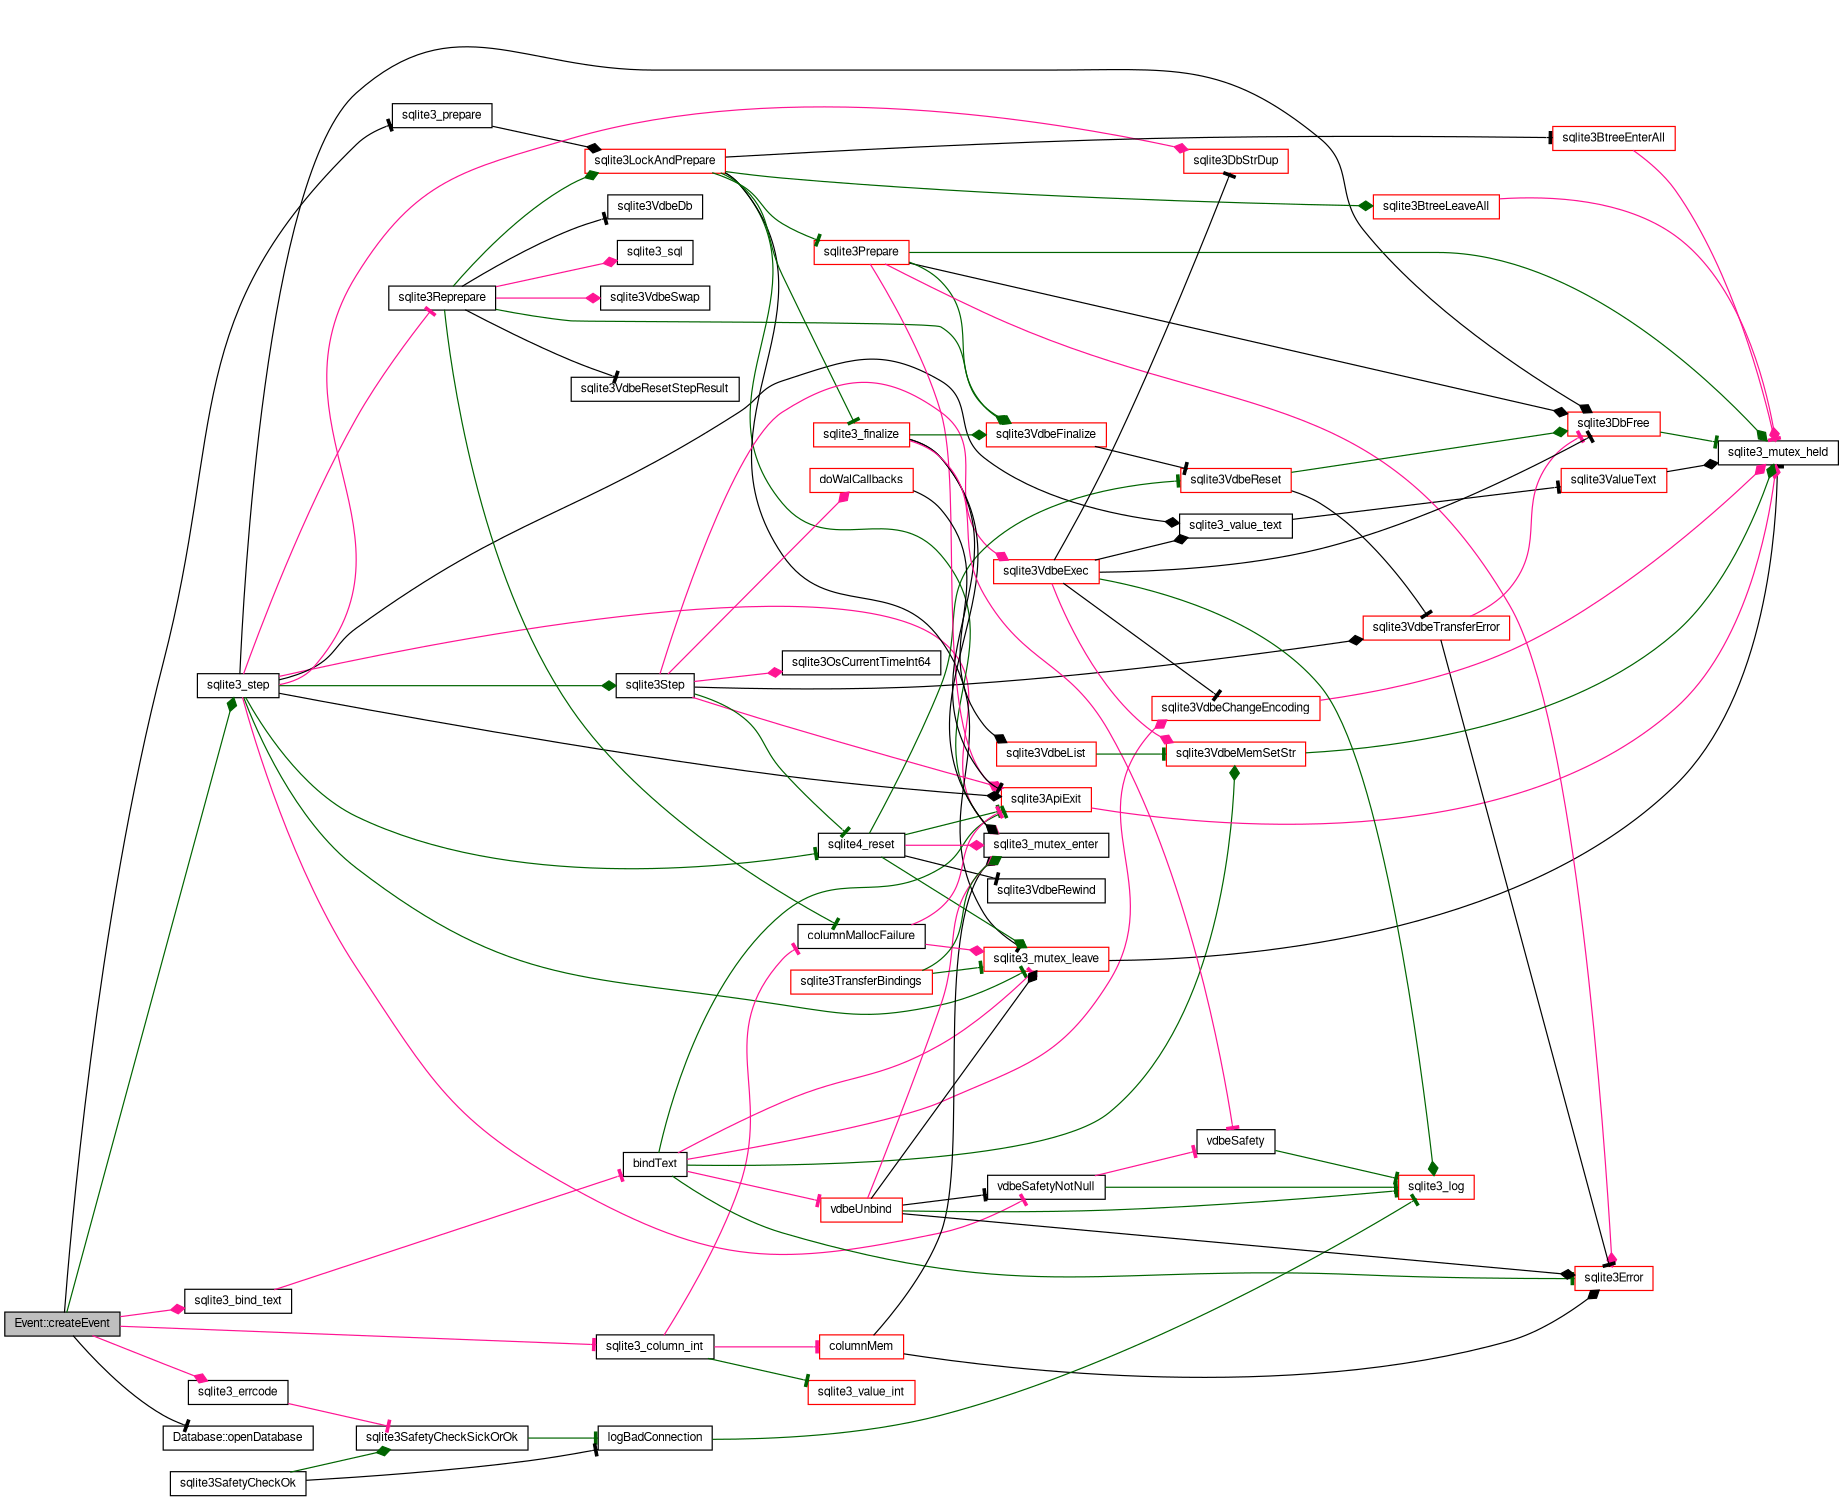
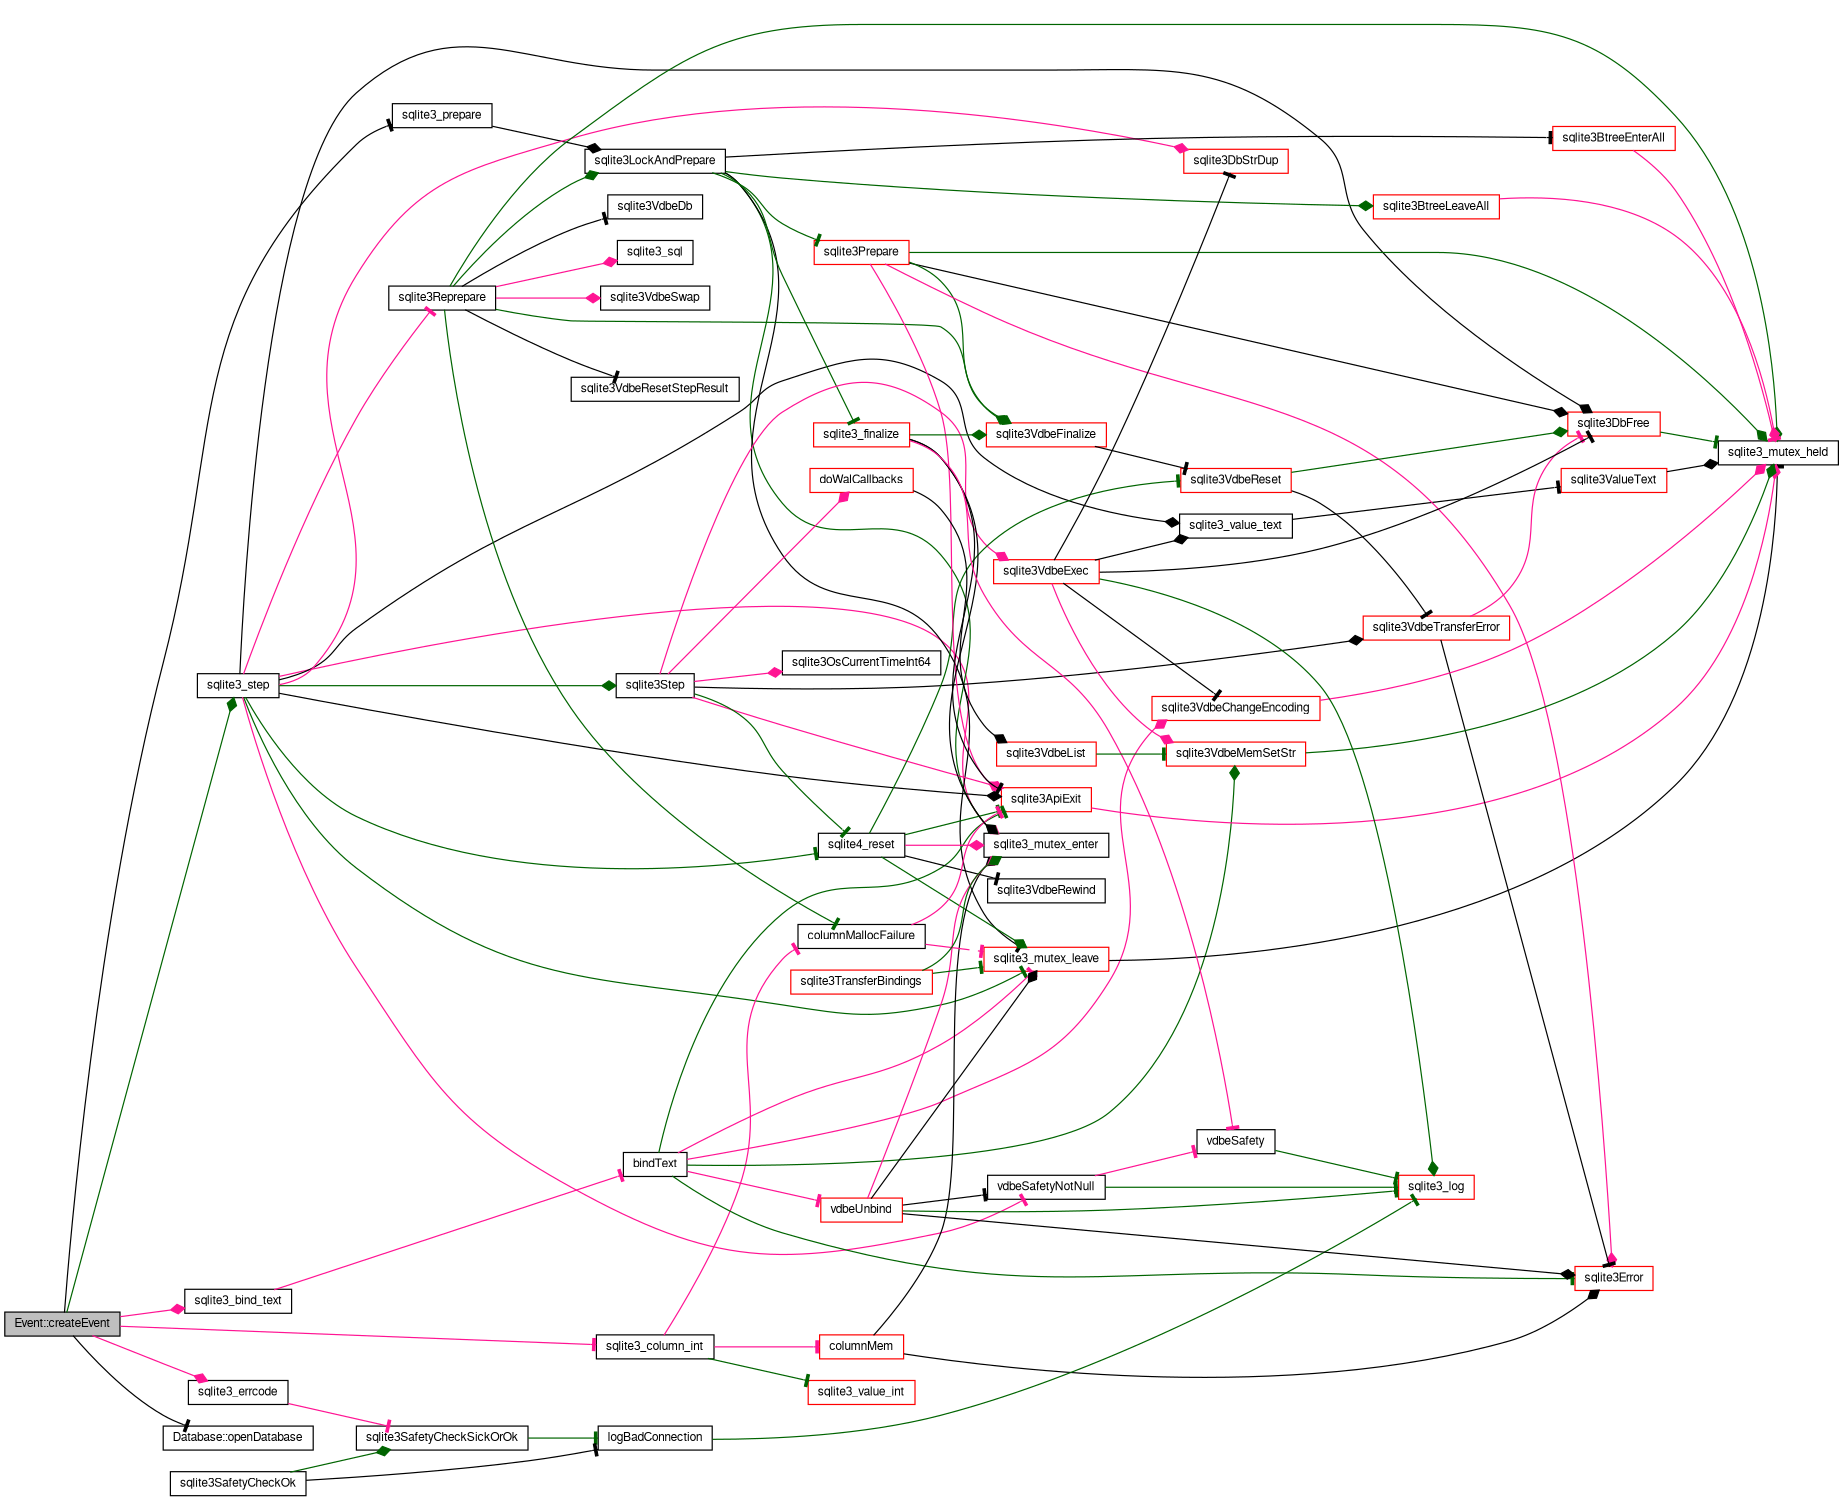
none -> (1193, 24)
(655, 161) -> (655, 161)
(942, 946) -> (942, 946)
